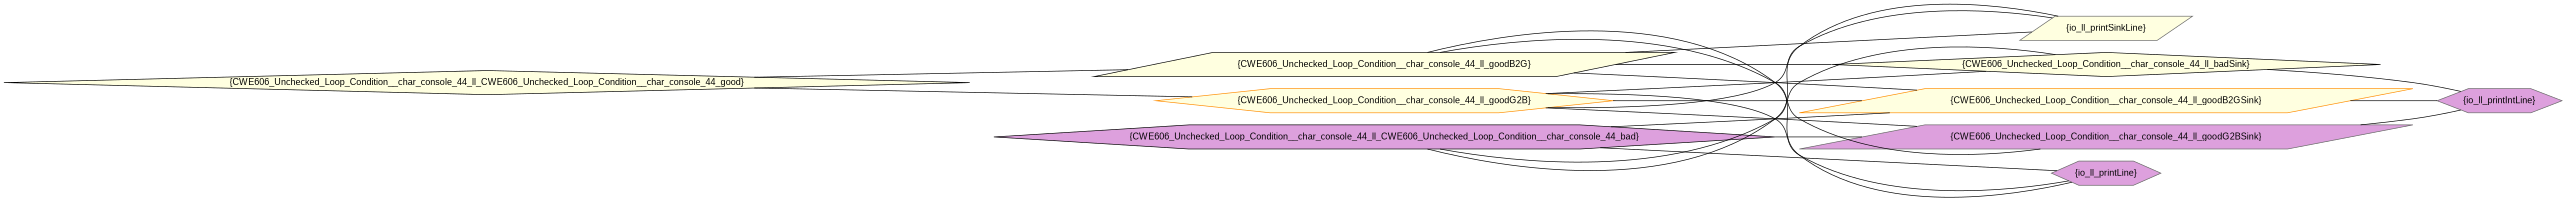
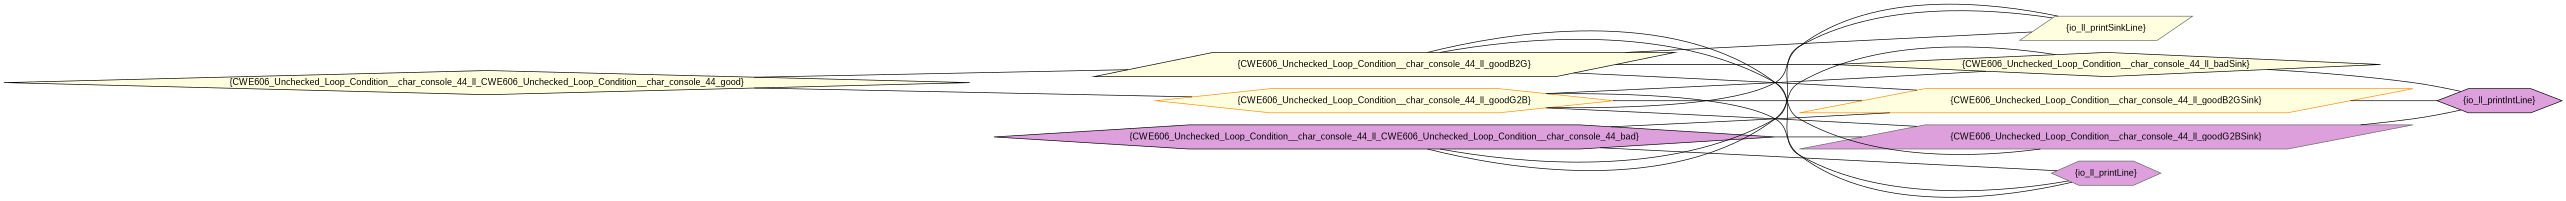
(2500, 101) -> (2500, 101)
